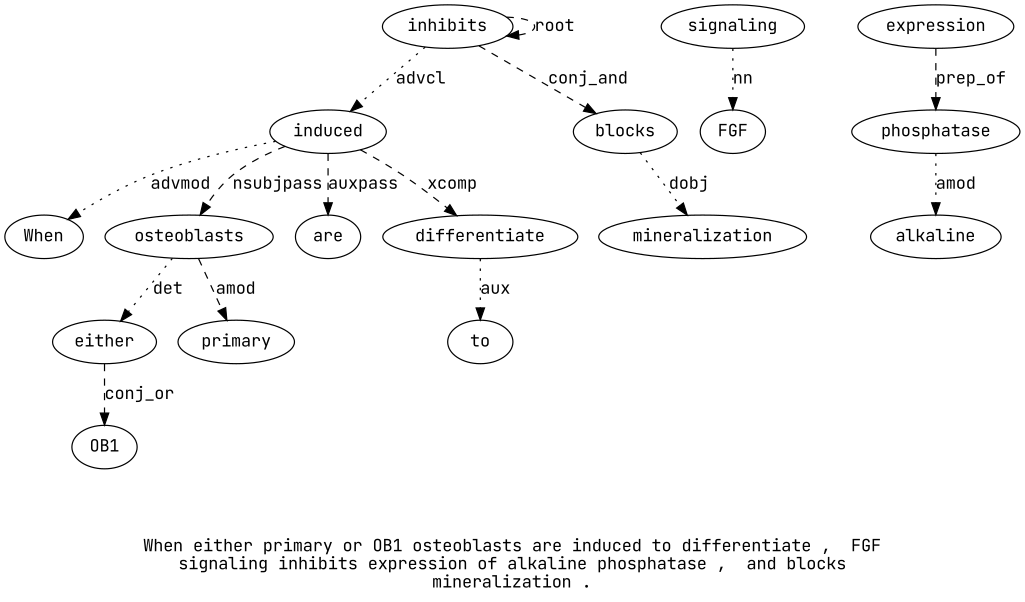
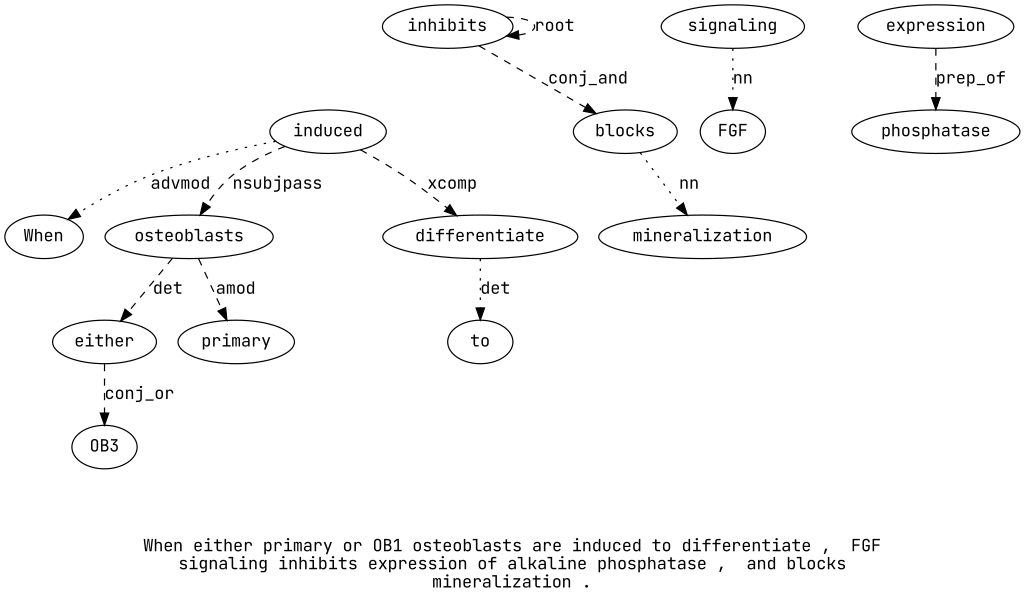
(393, 75) -> none
(689, 184) -> (689, 184)
(328, 237) -> none
(936, 237) -> none
(150, 285) -> (150, 285)
(495, 289) -> (495, 289)
(105, 447) -> (105, 447)
